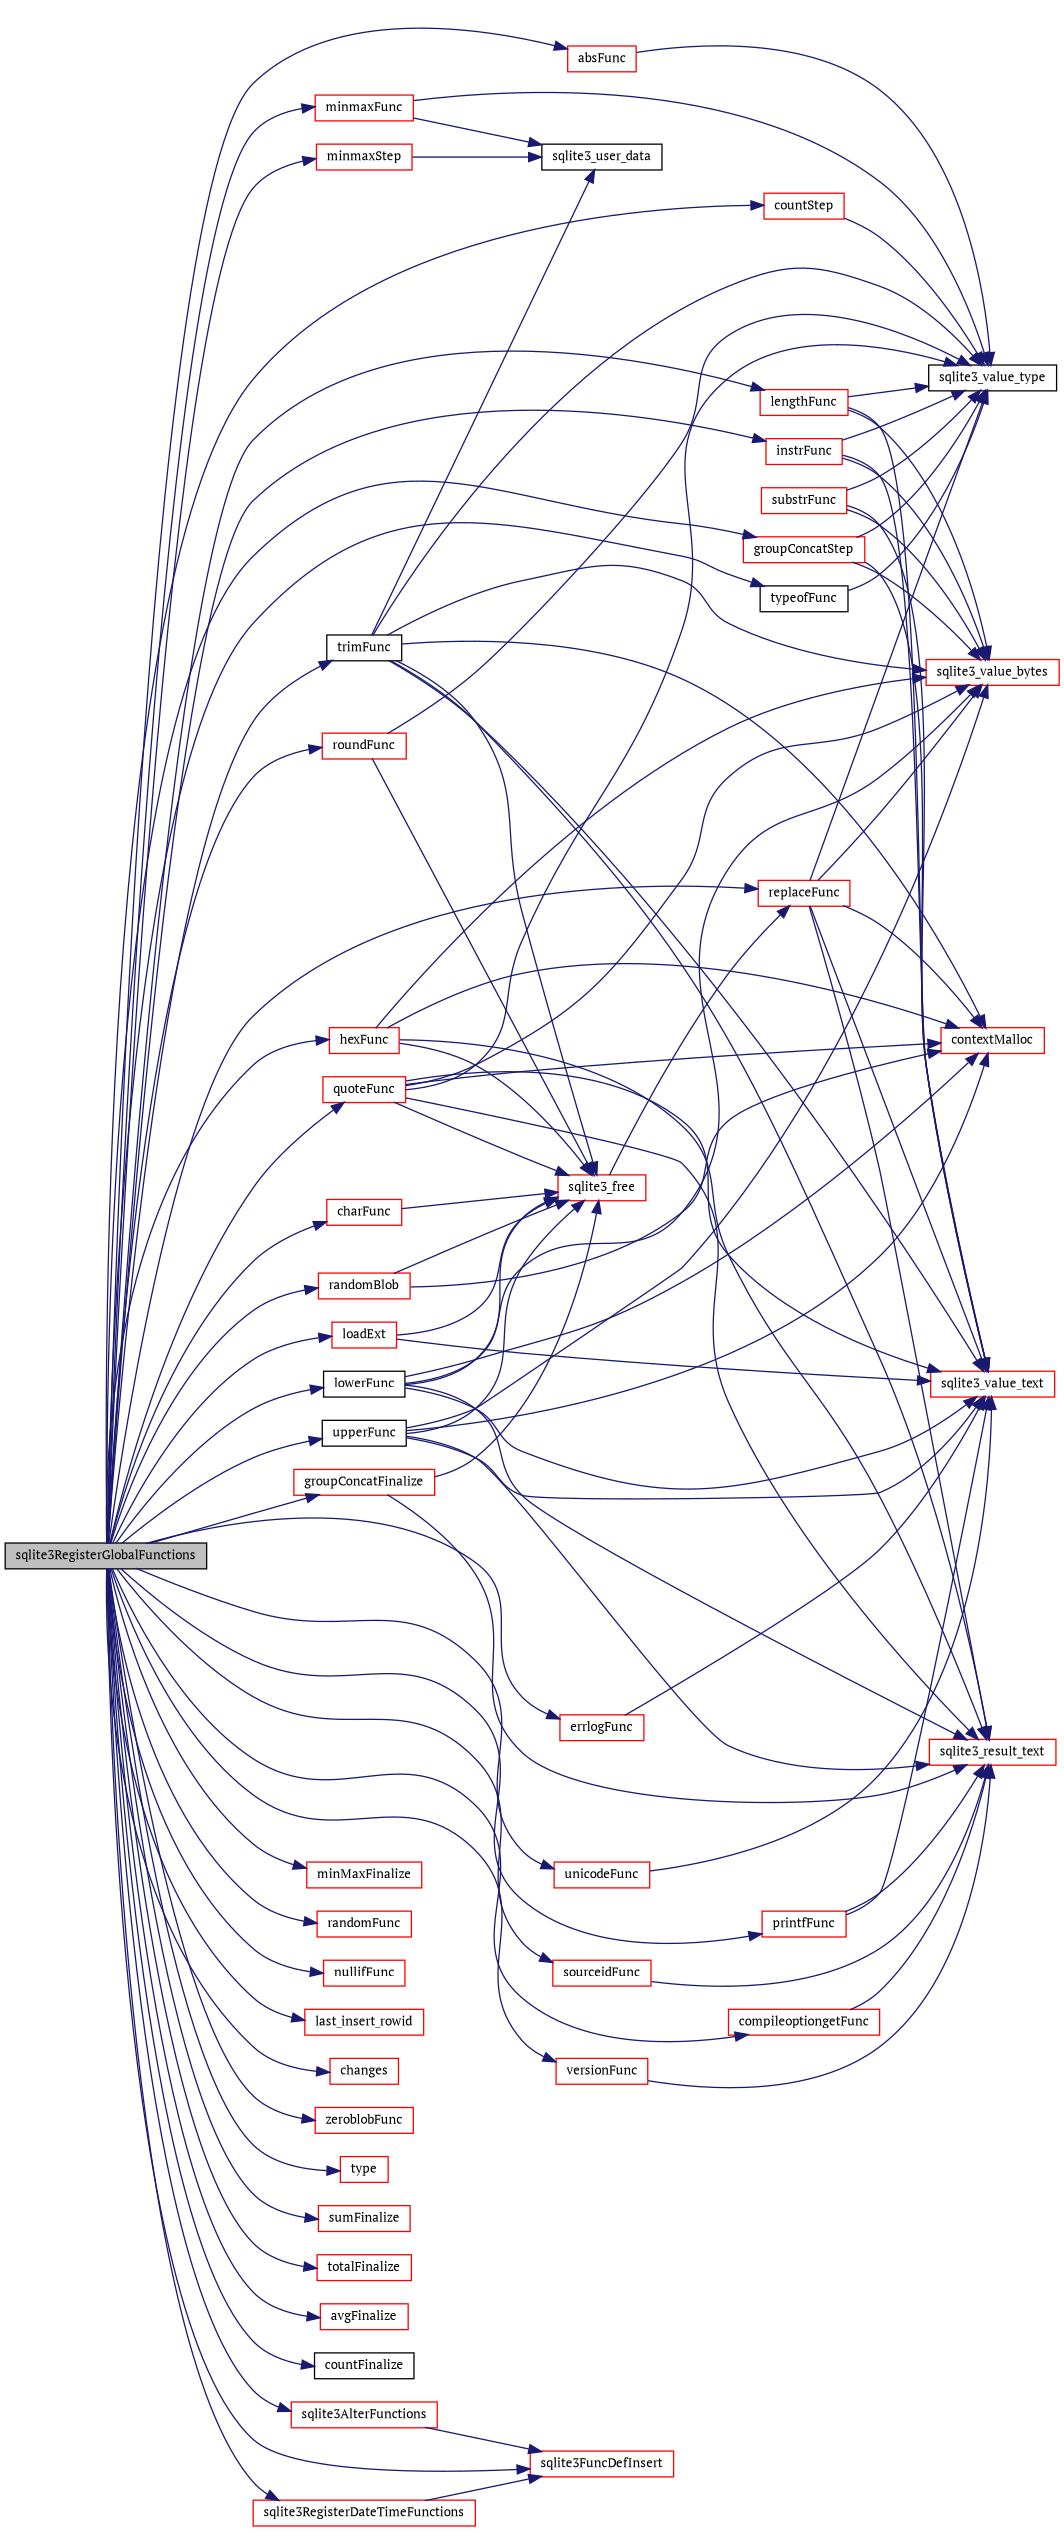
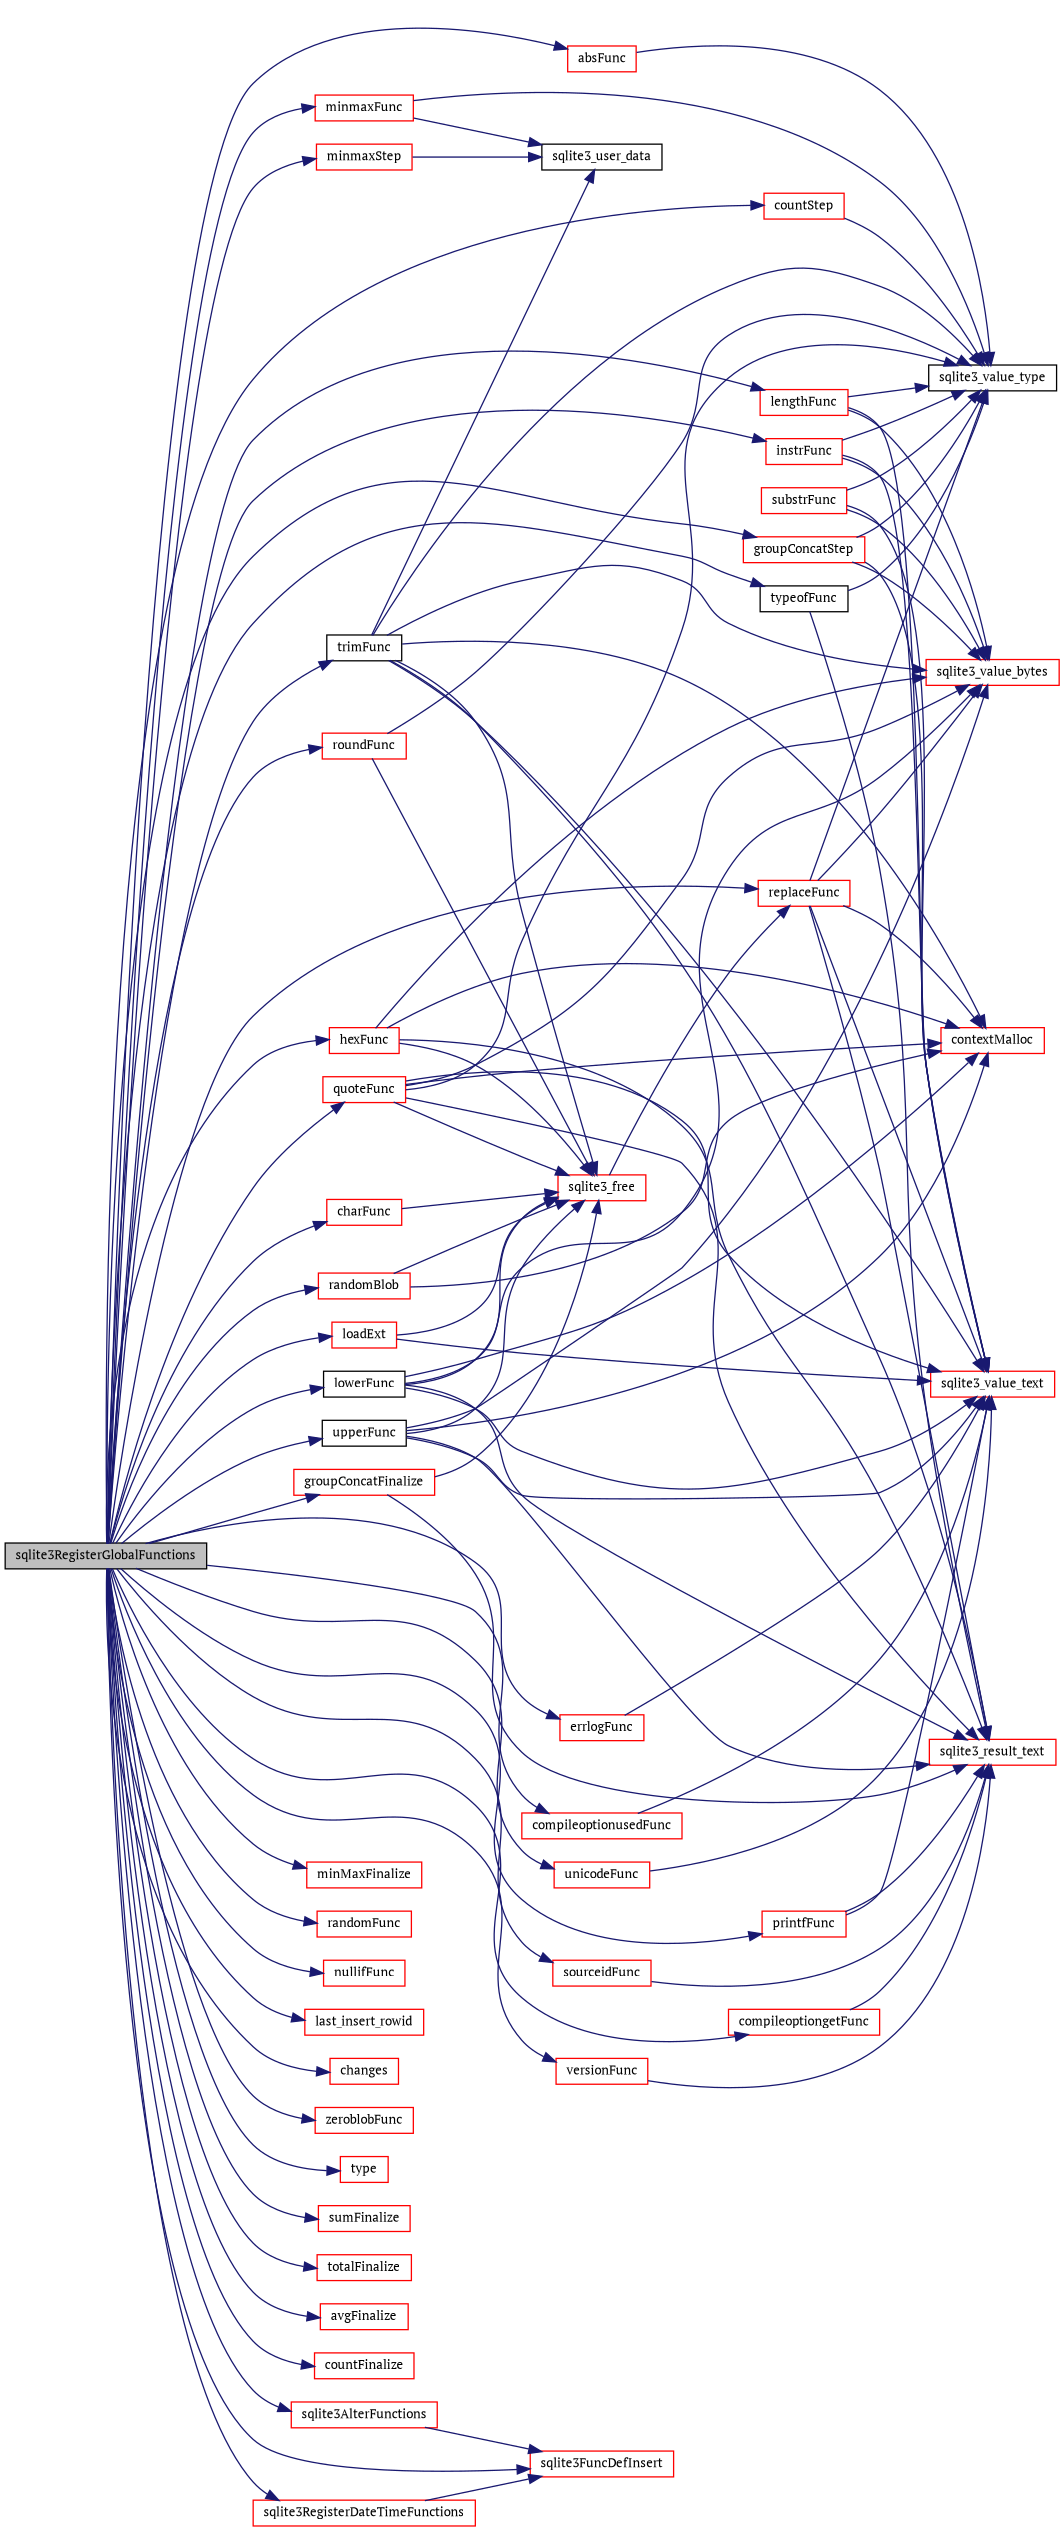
none -> (908, 1195)
none -> (602, 1826)
(364, 2366) -> (364, 2366)
